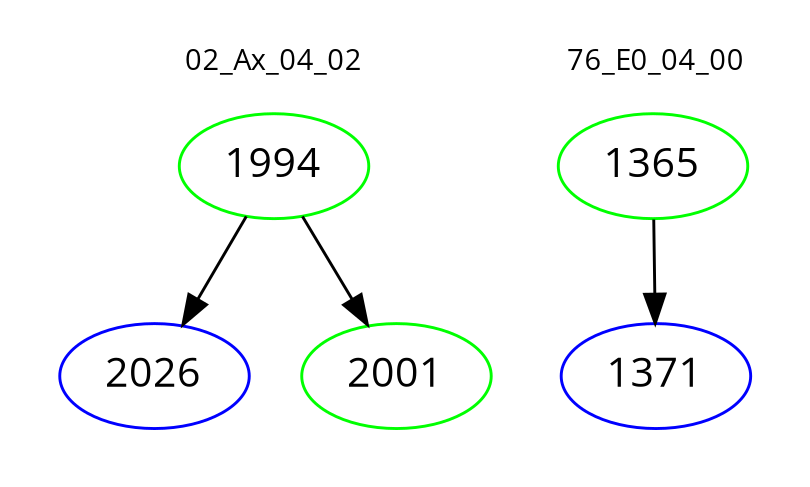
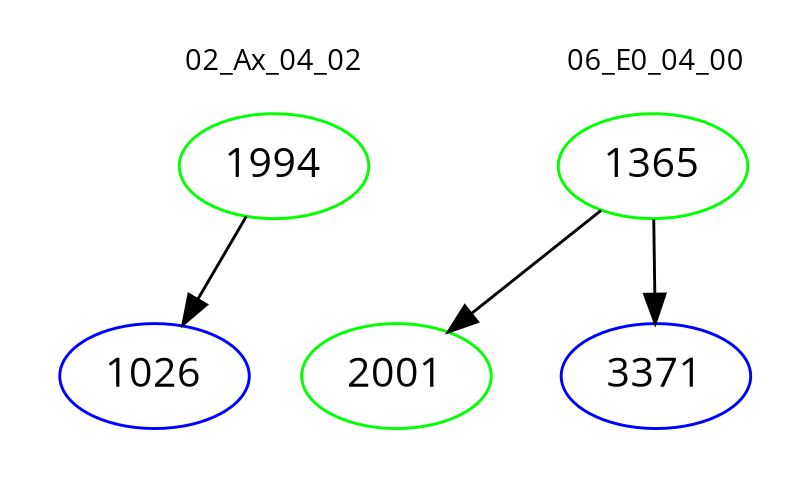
(656, 63) -> (656, 63)
(327, 258) -> (556, 246)
(155, 376) -> (155, 376)
(656, 376) -> (656, 376)
